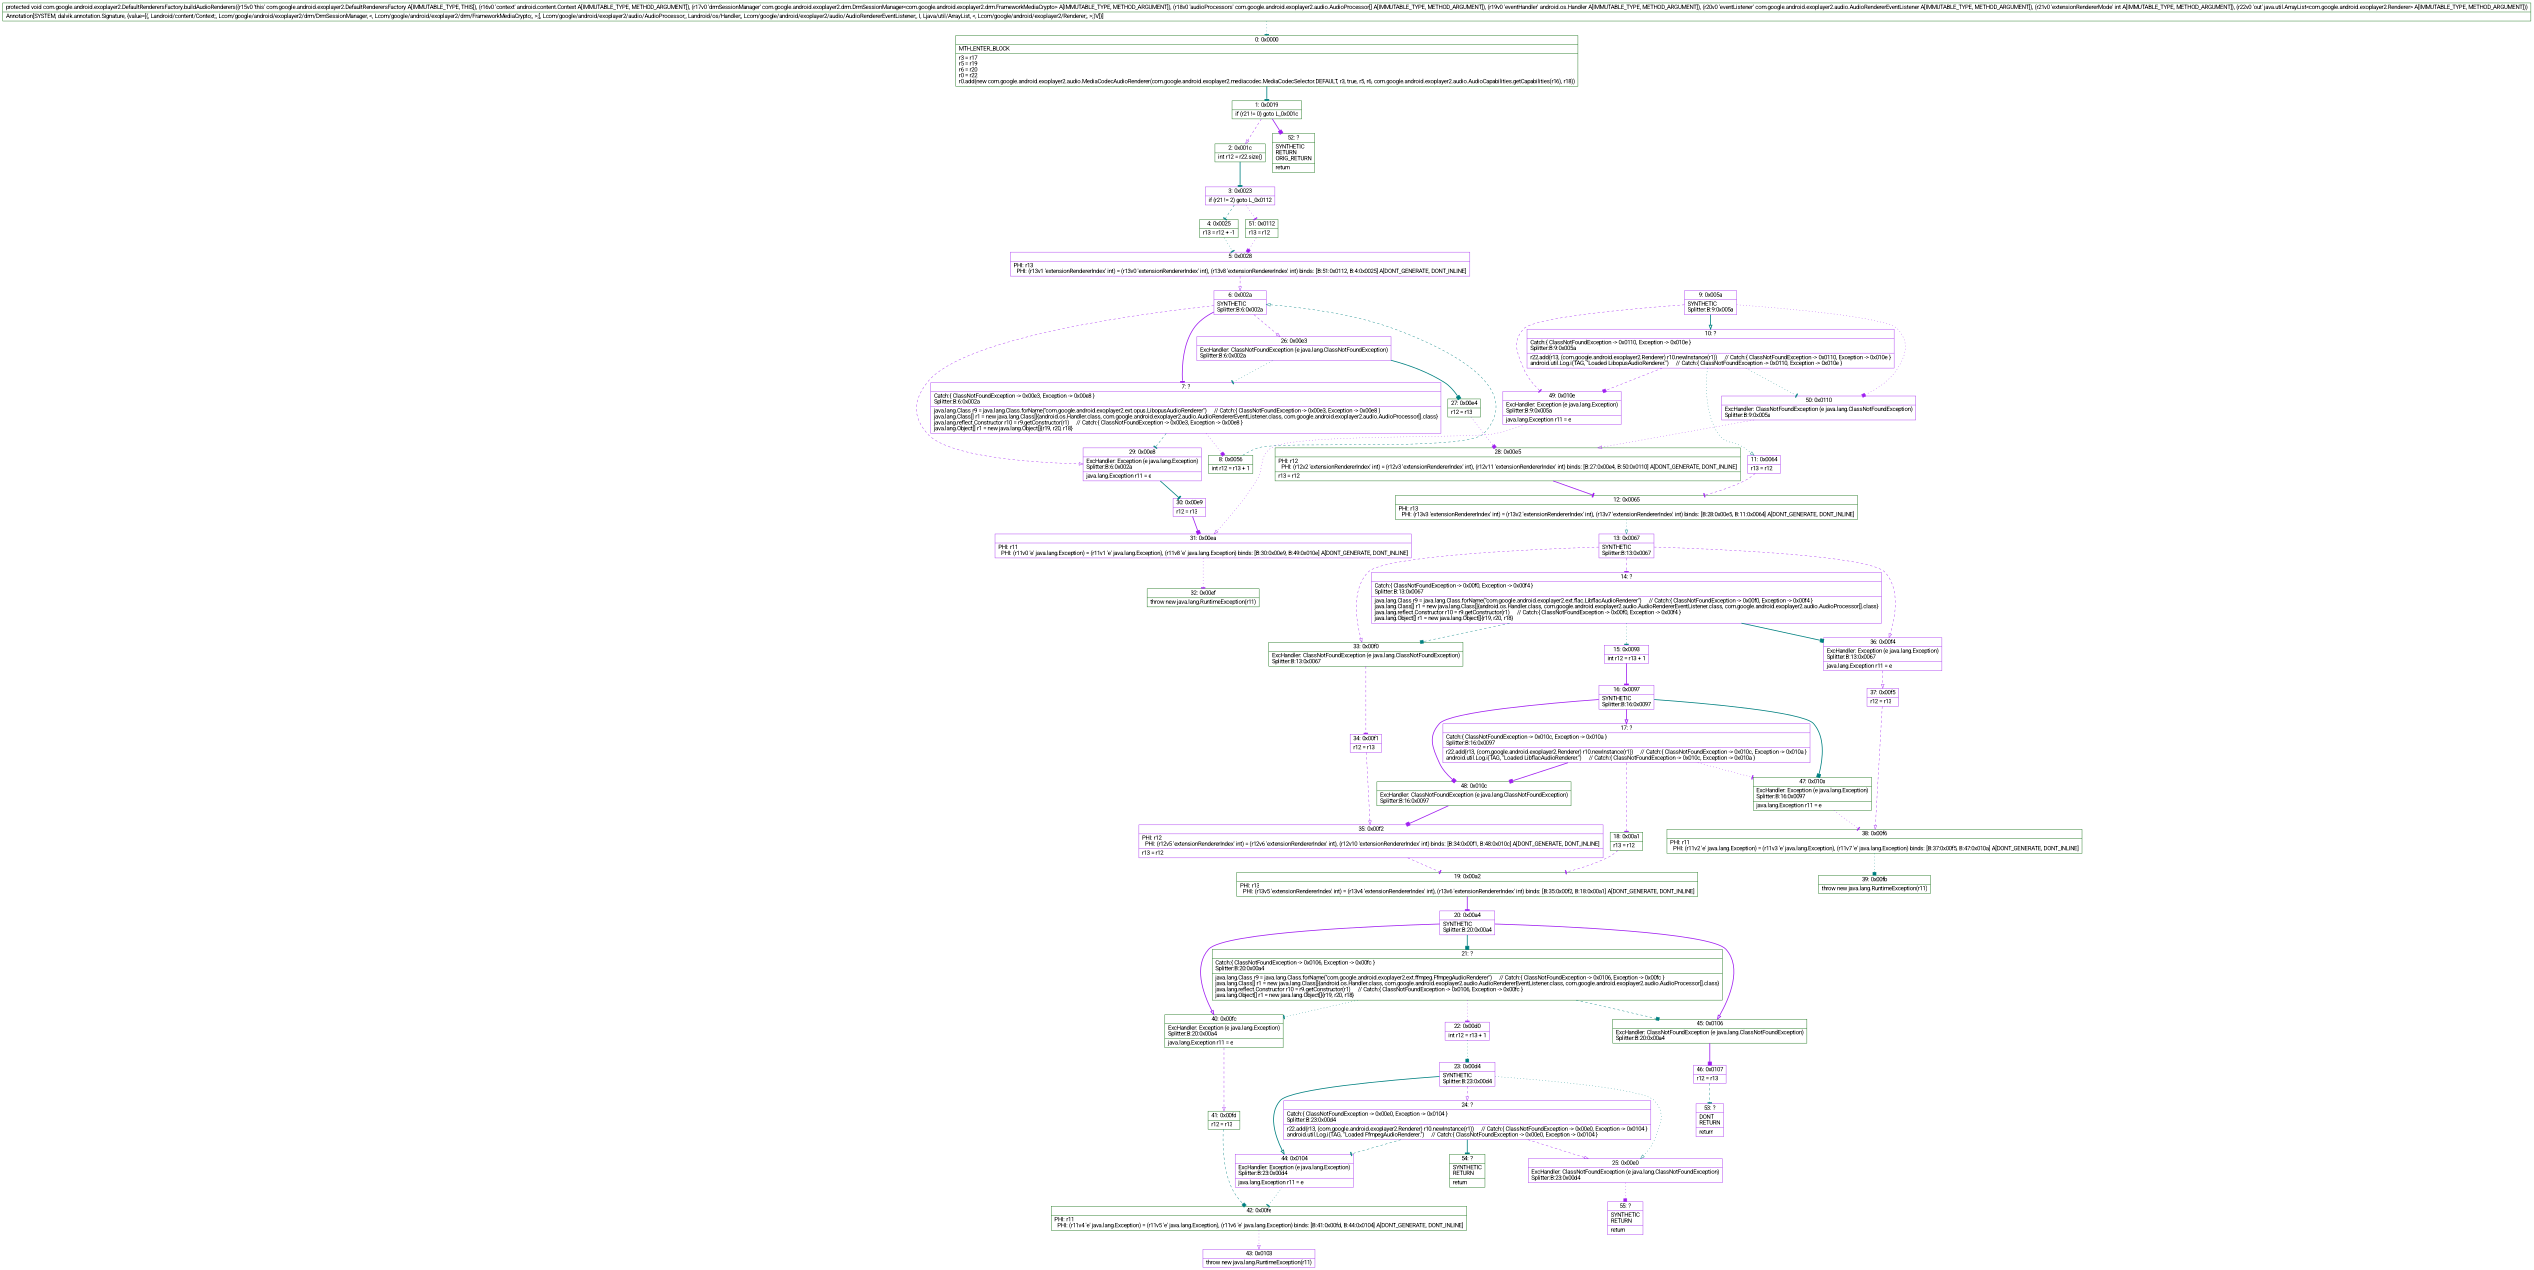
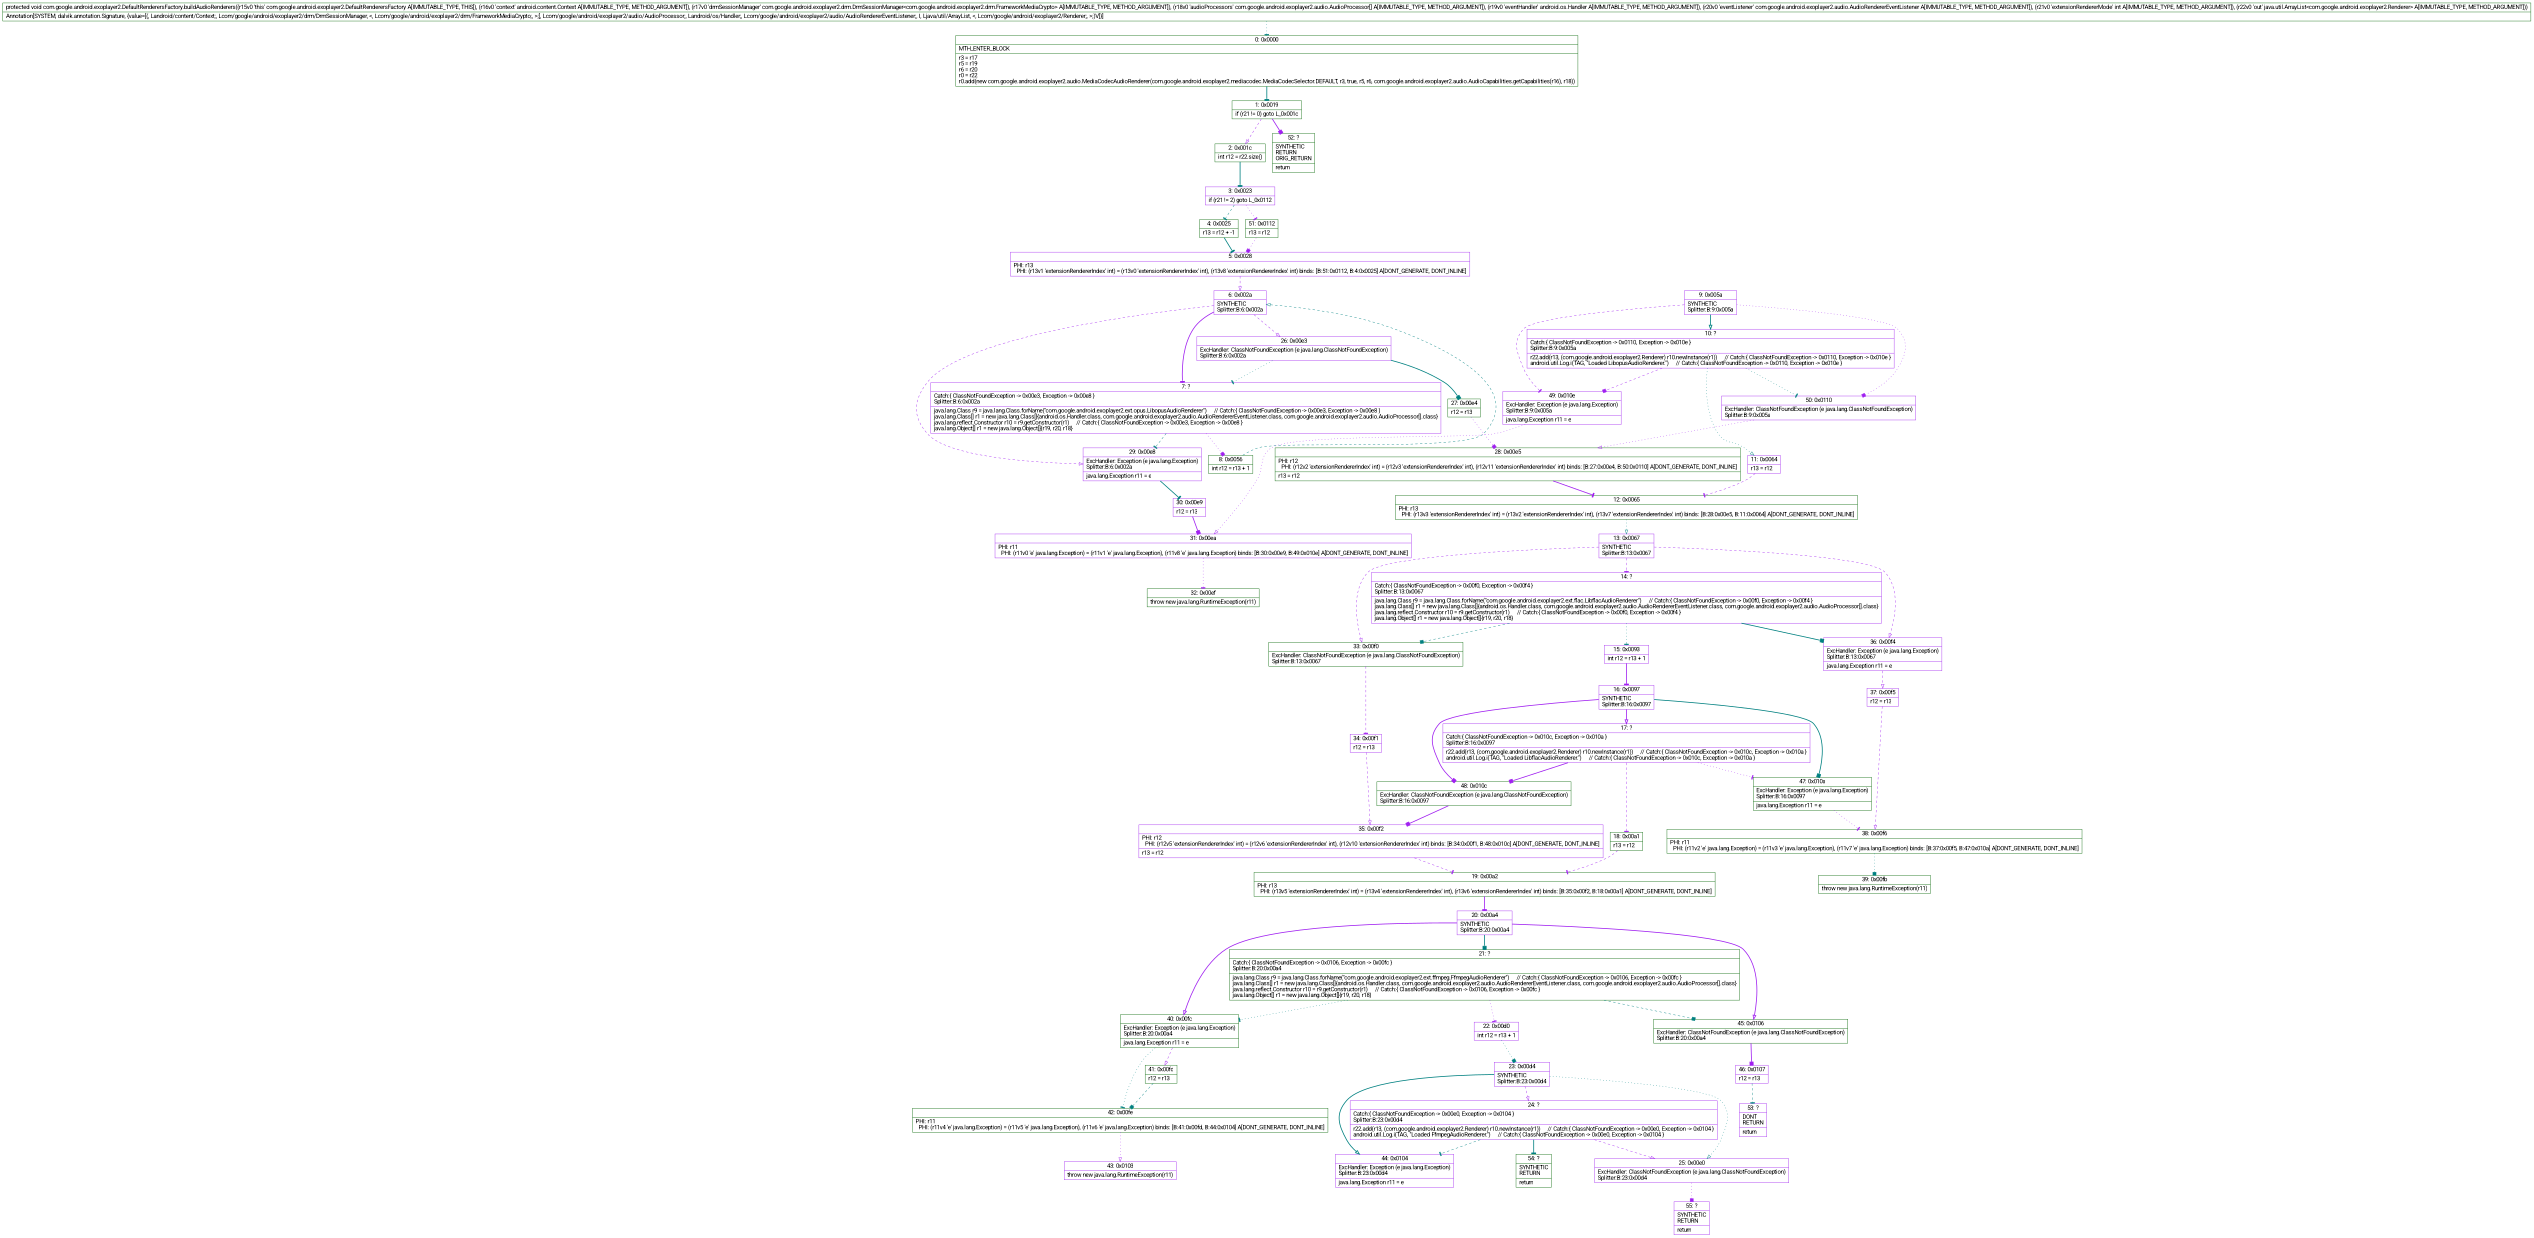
(1228, 244) -> (1228, 244)
(1276, 1196) -> (1134, 1074)
